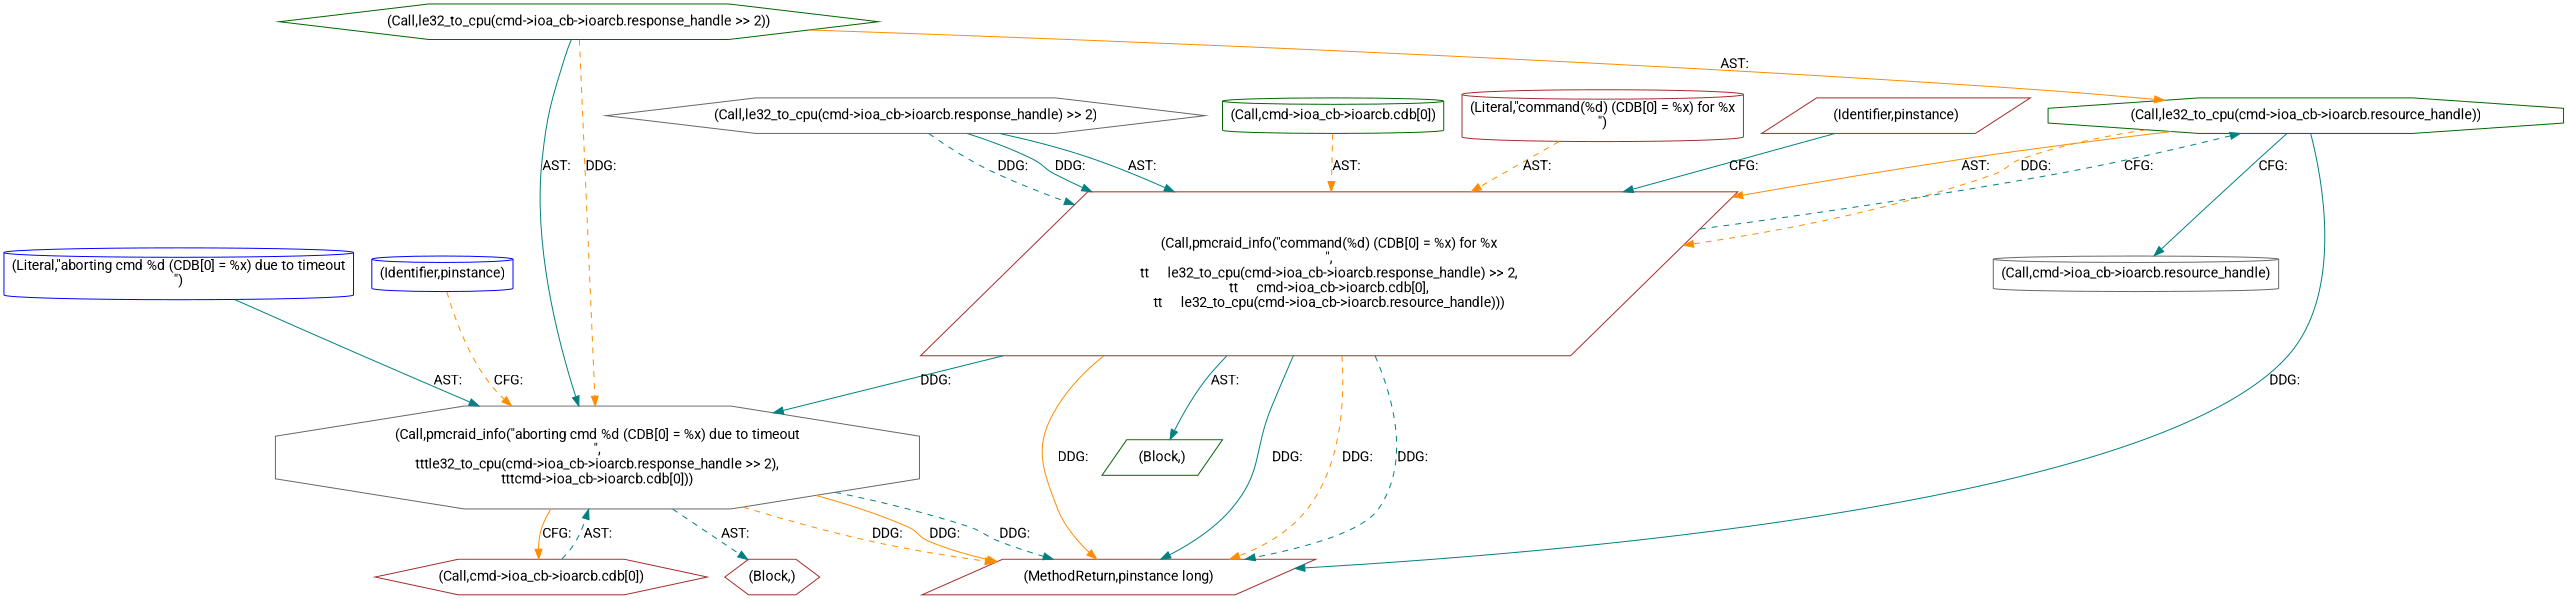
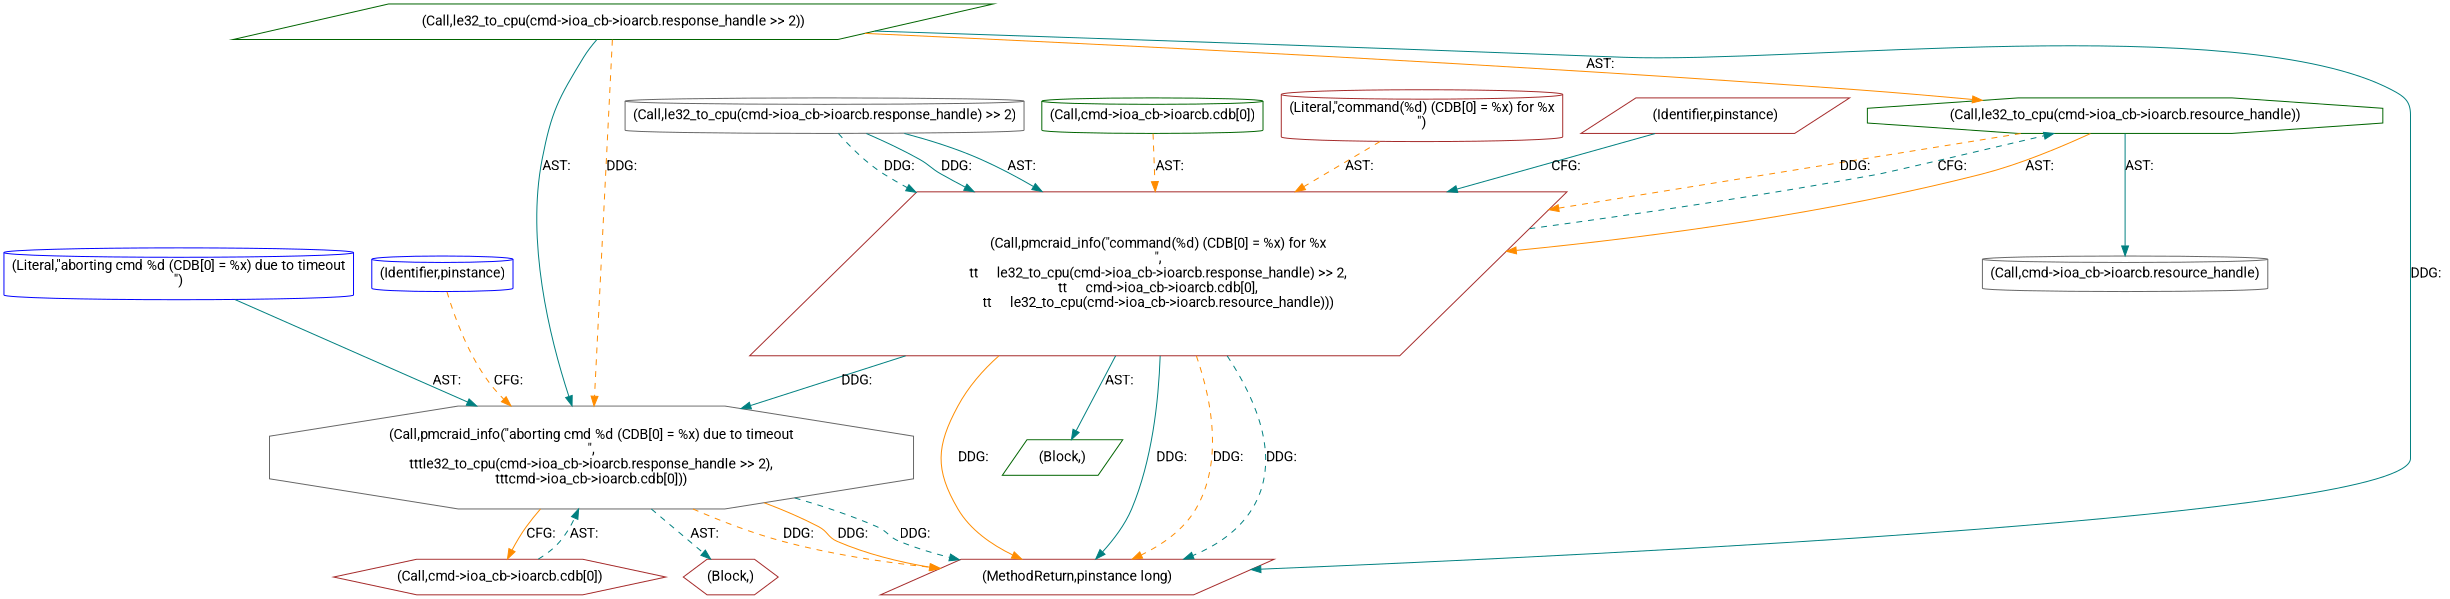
(579, 22) -> (613, 22)
(906, 116) -> (825, 116)
(2275, 167) -> (2142, 167)
(1925, 496) -> (2398, 93)
